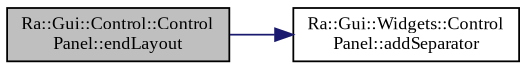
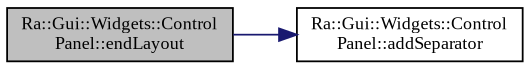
(118, 35) -> (120, 35)
